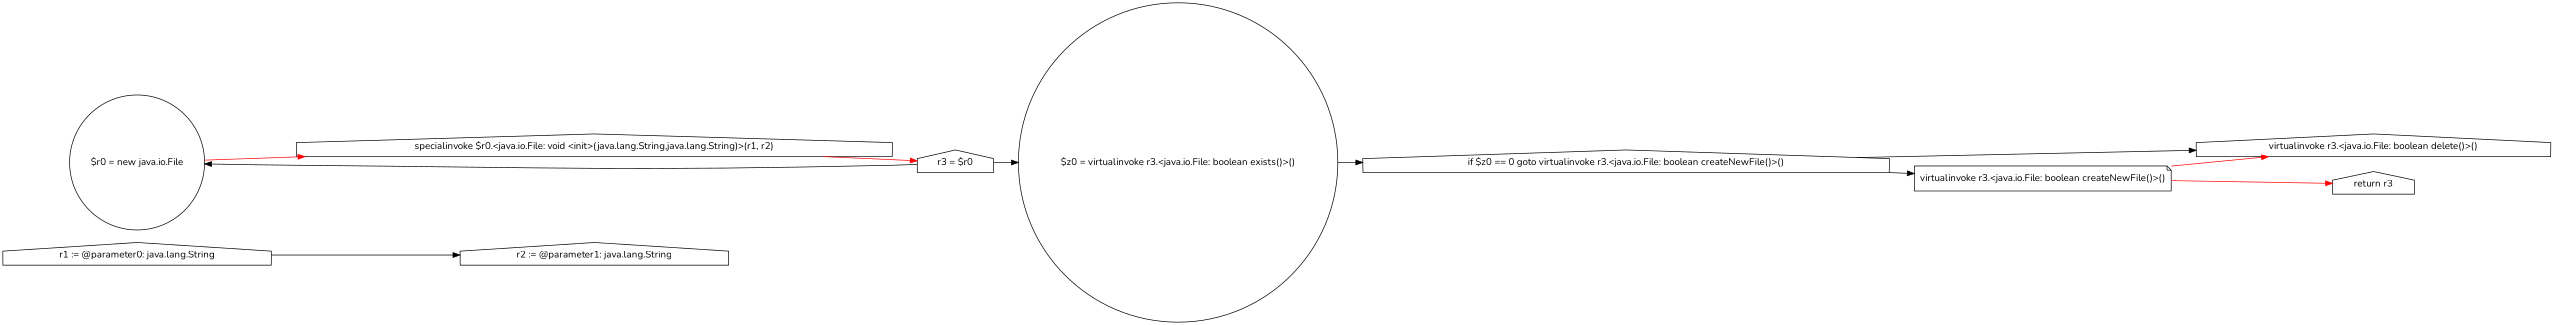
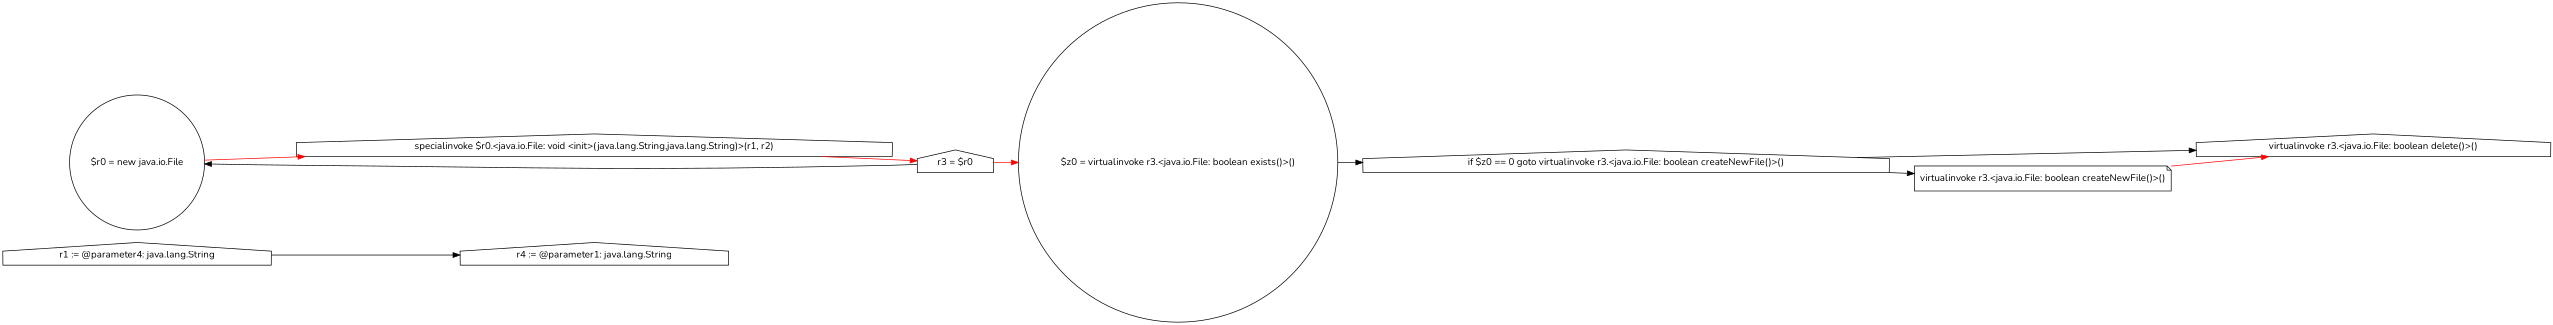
(1002, 162) -> (1002, 162)
(2373, 184) -> none
(137, 255) -> (137, 255)
(594, 255) -> (594, 255)
